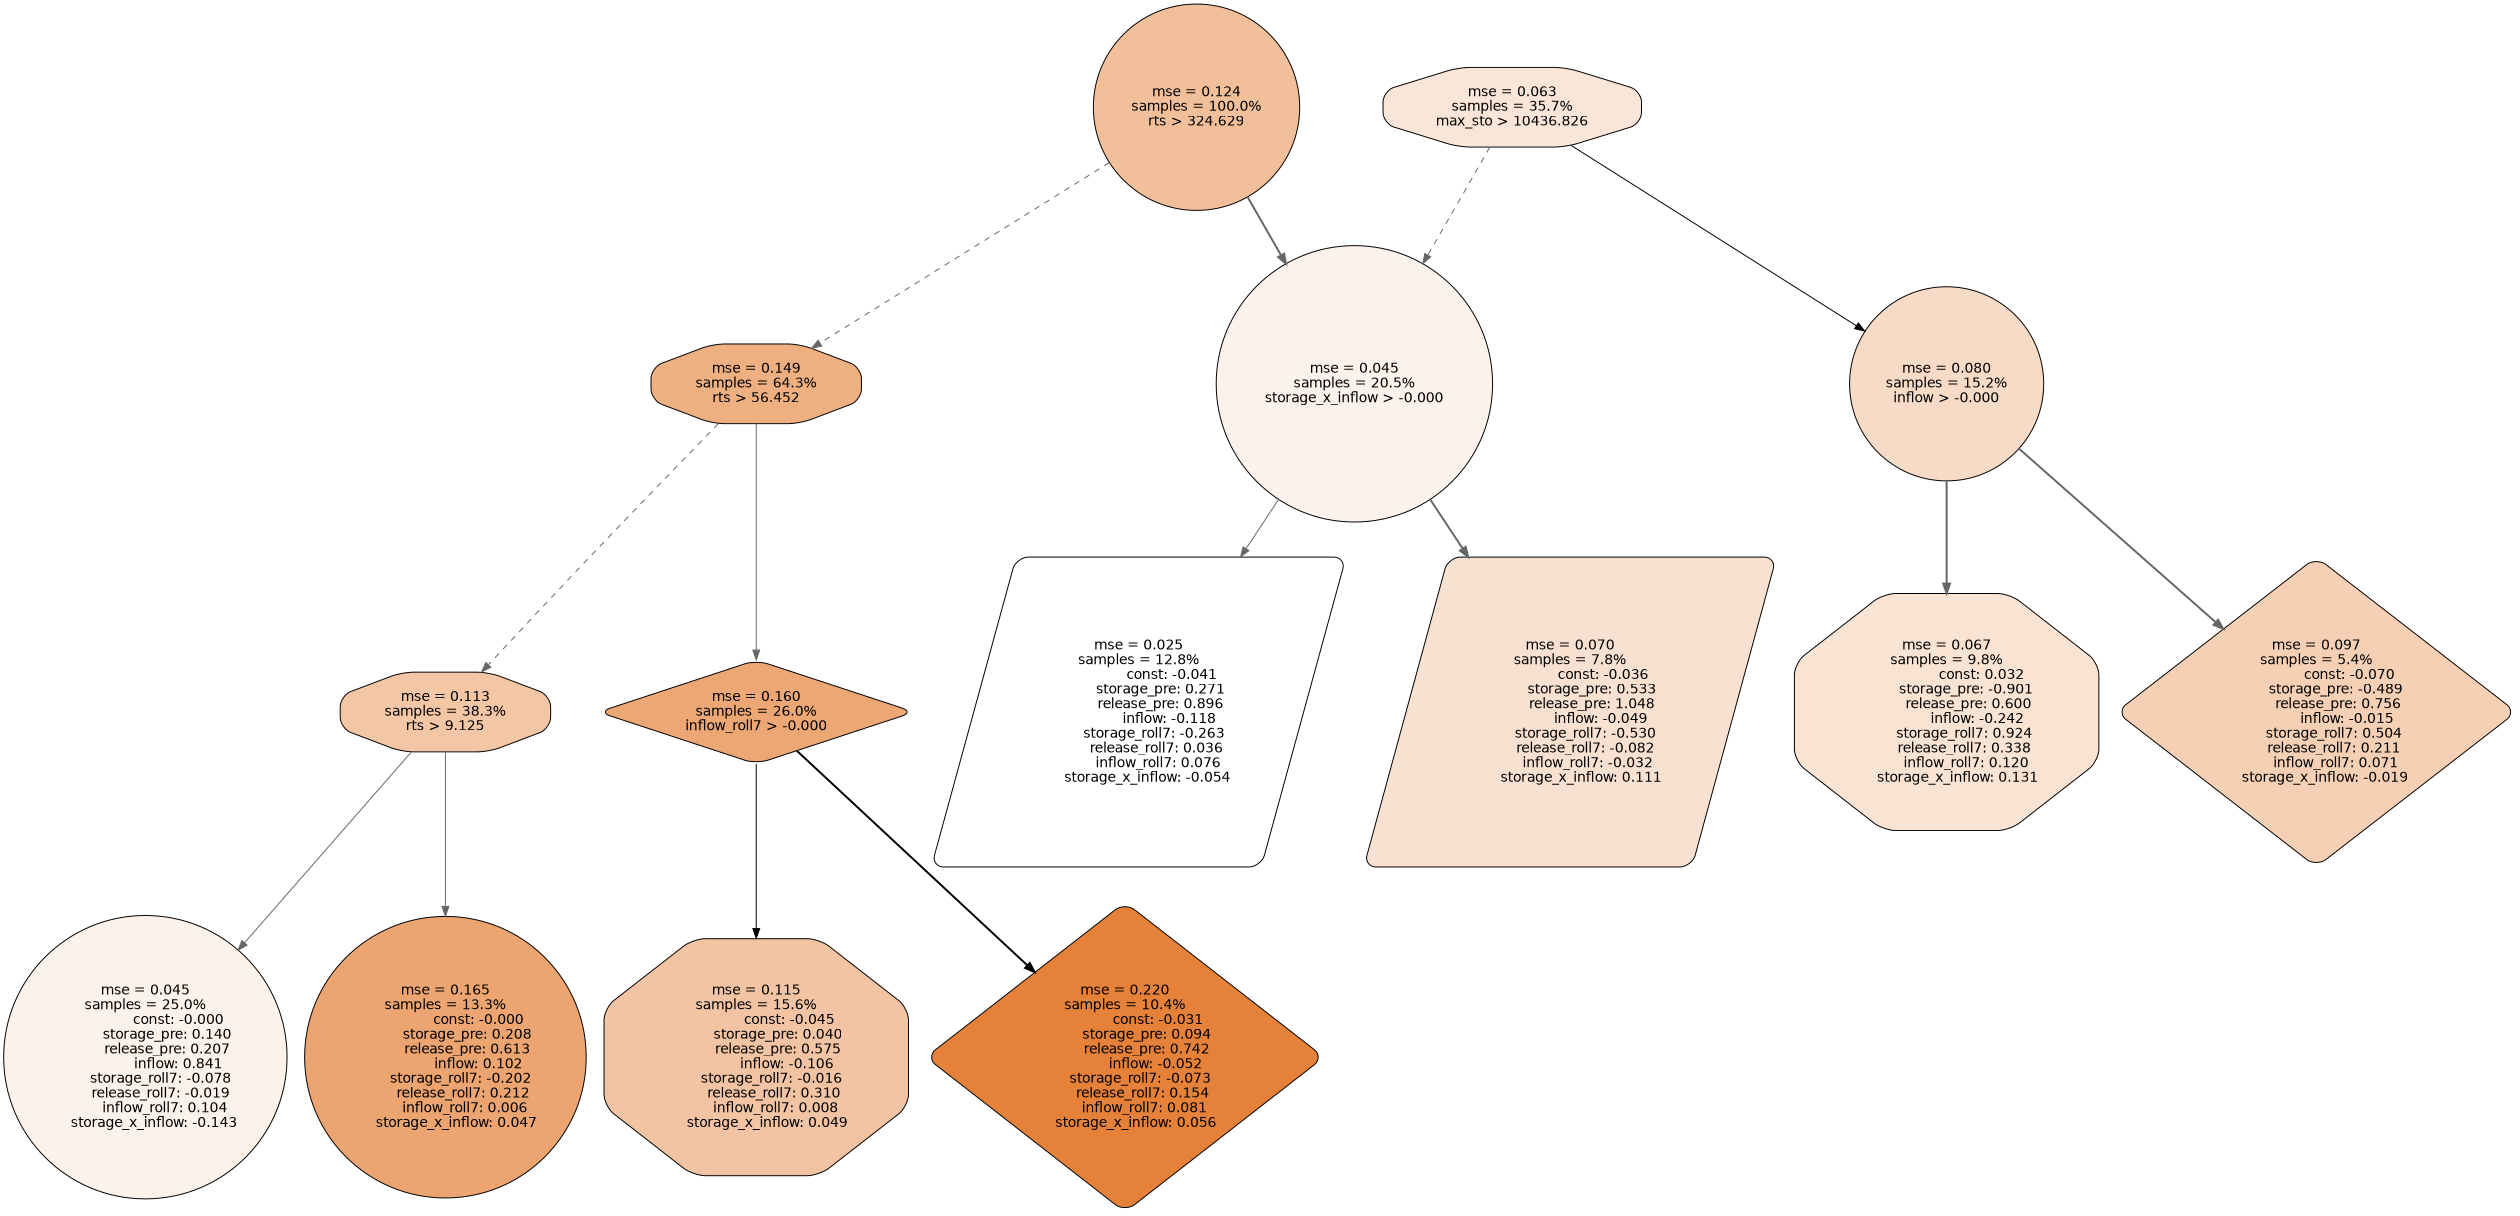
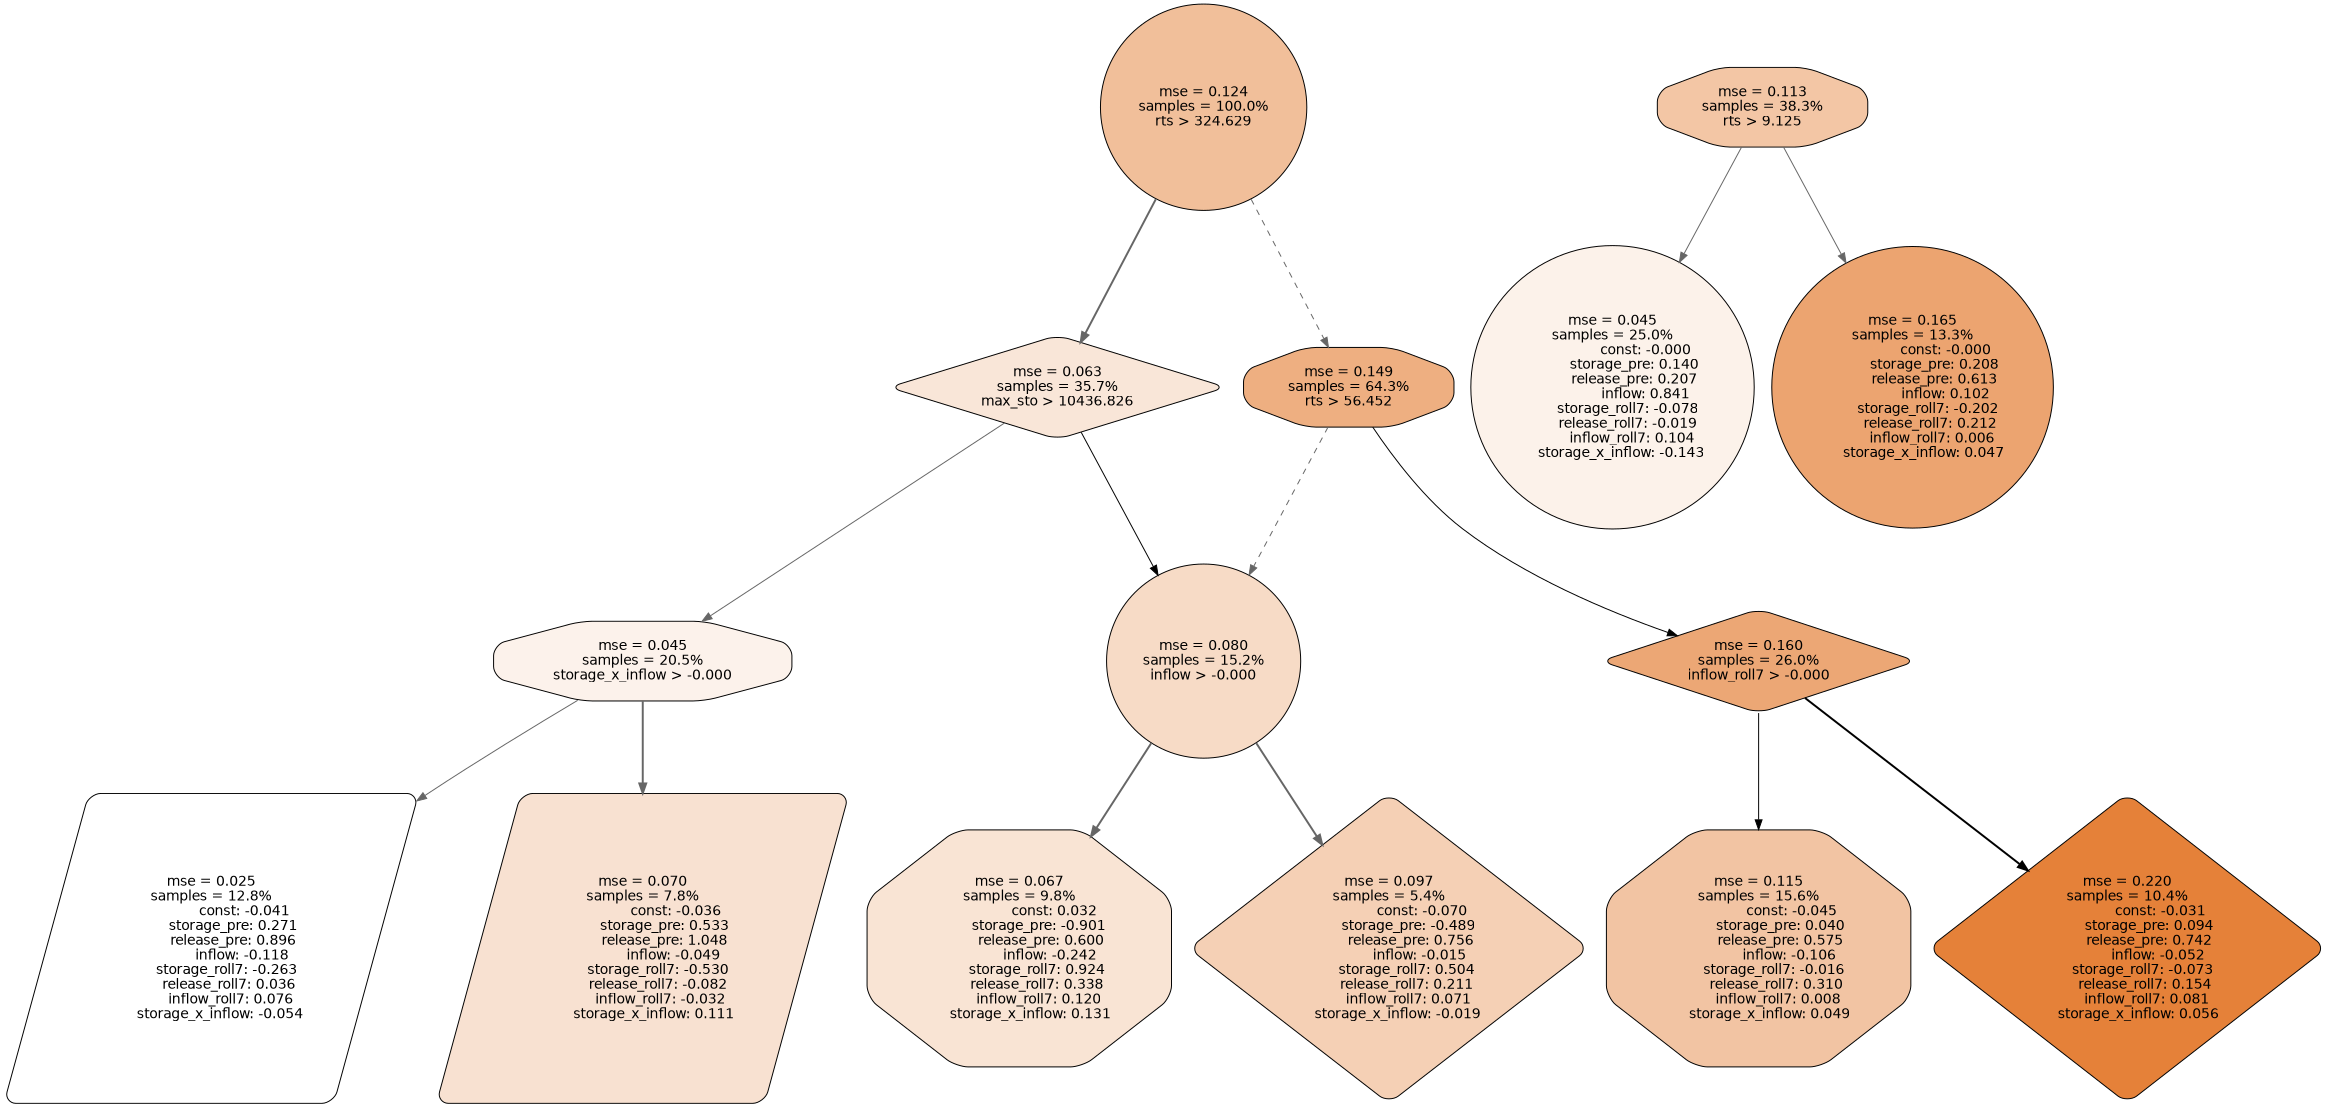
(1512, 107) -> (1058, 387)
(1459, 201) -> (857, 519)
(1264, 226) -> (1121, 266)
(1354, 384) -> (643, 661)
(756, 537) -> (1502, 555)
(603, 543) -> (1291, 497)
